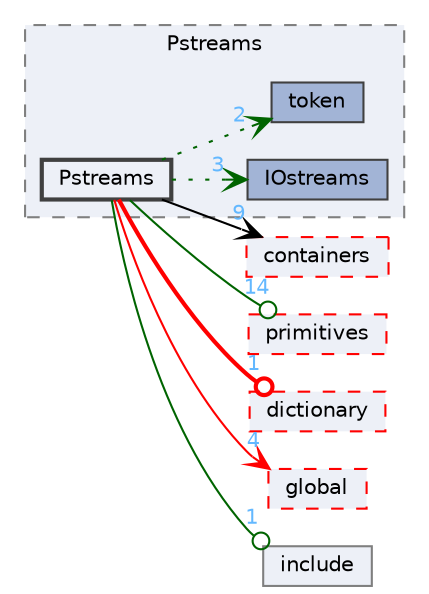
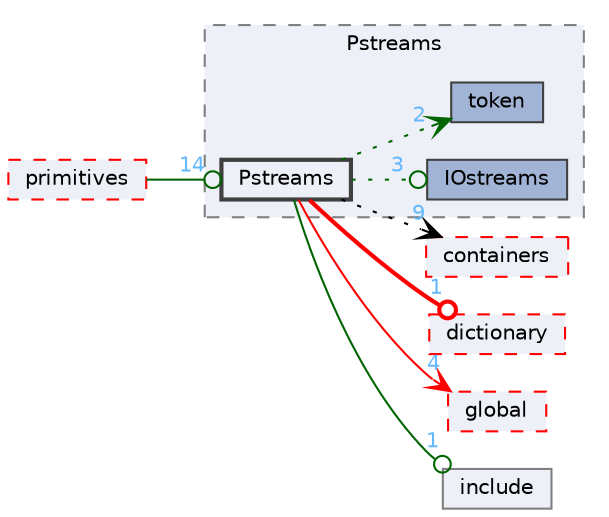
(199, 180) -> (381, 180)
(202, 214) -> (381, 214)
(193, 256) -> (175, 180)
